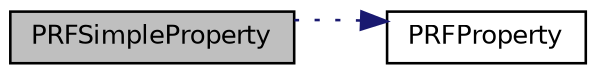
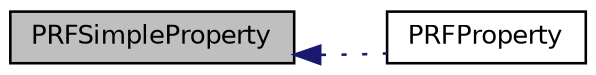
(328, 20) -> (354, 54)
